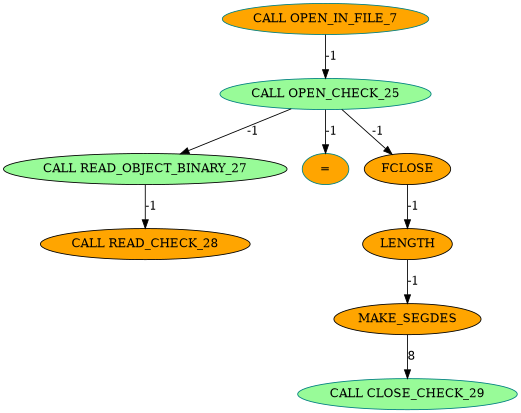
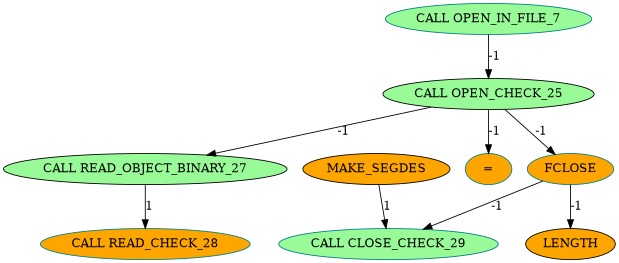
(326, 19) -> (489, 19)
(326, 94) -> (489, 94)
(407, 169) -> (570, 169)
none -> (487, 204)
(151, 207) -> (150, 207)
(145, 244) -> (145, 244)
(407, 277) -> none
(412, 357) -> (388, 207)
